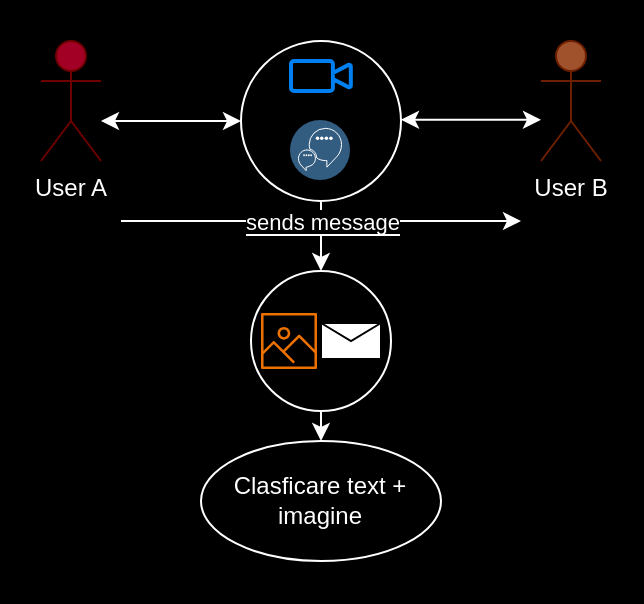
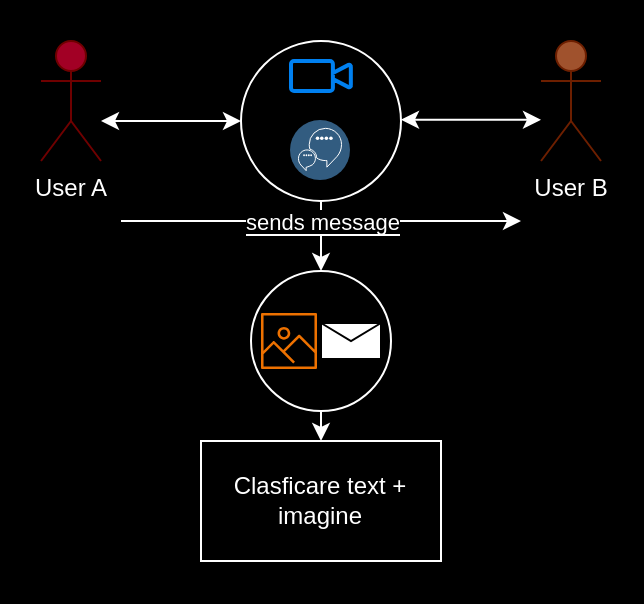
(321, 501) -> (321, 501)
